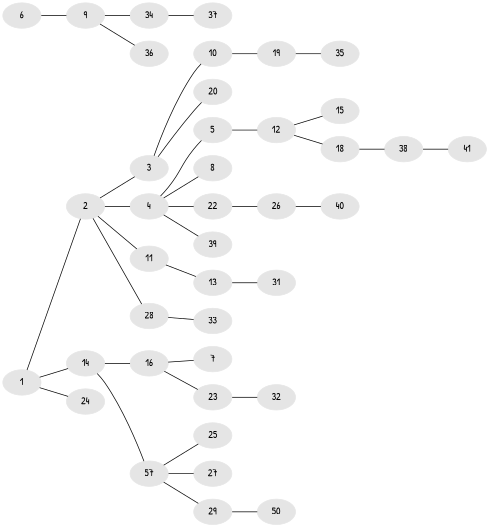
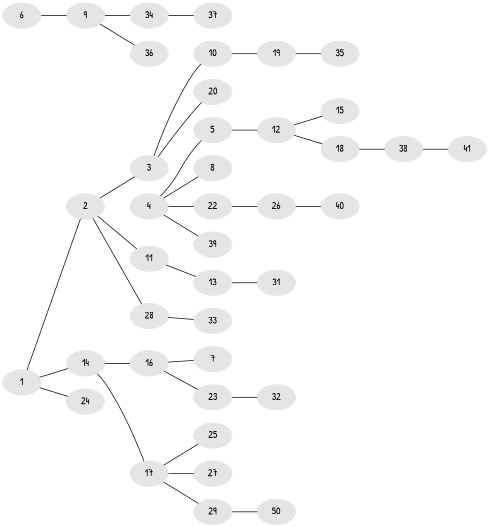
(117, 206) -> none
(149, 474) -> (149, 474)
